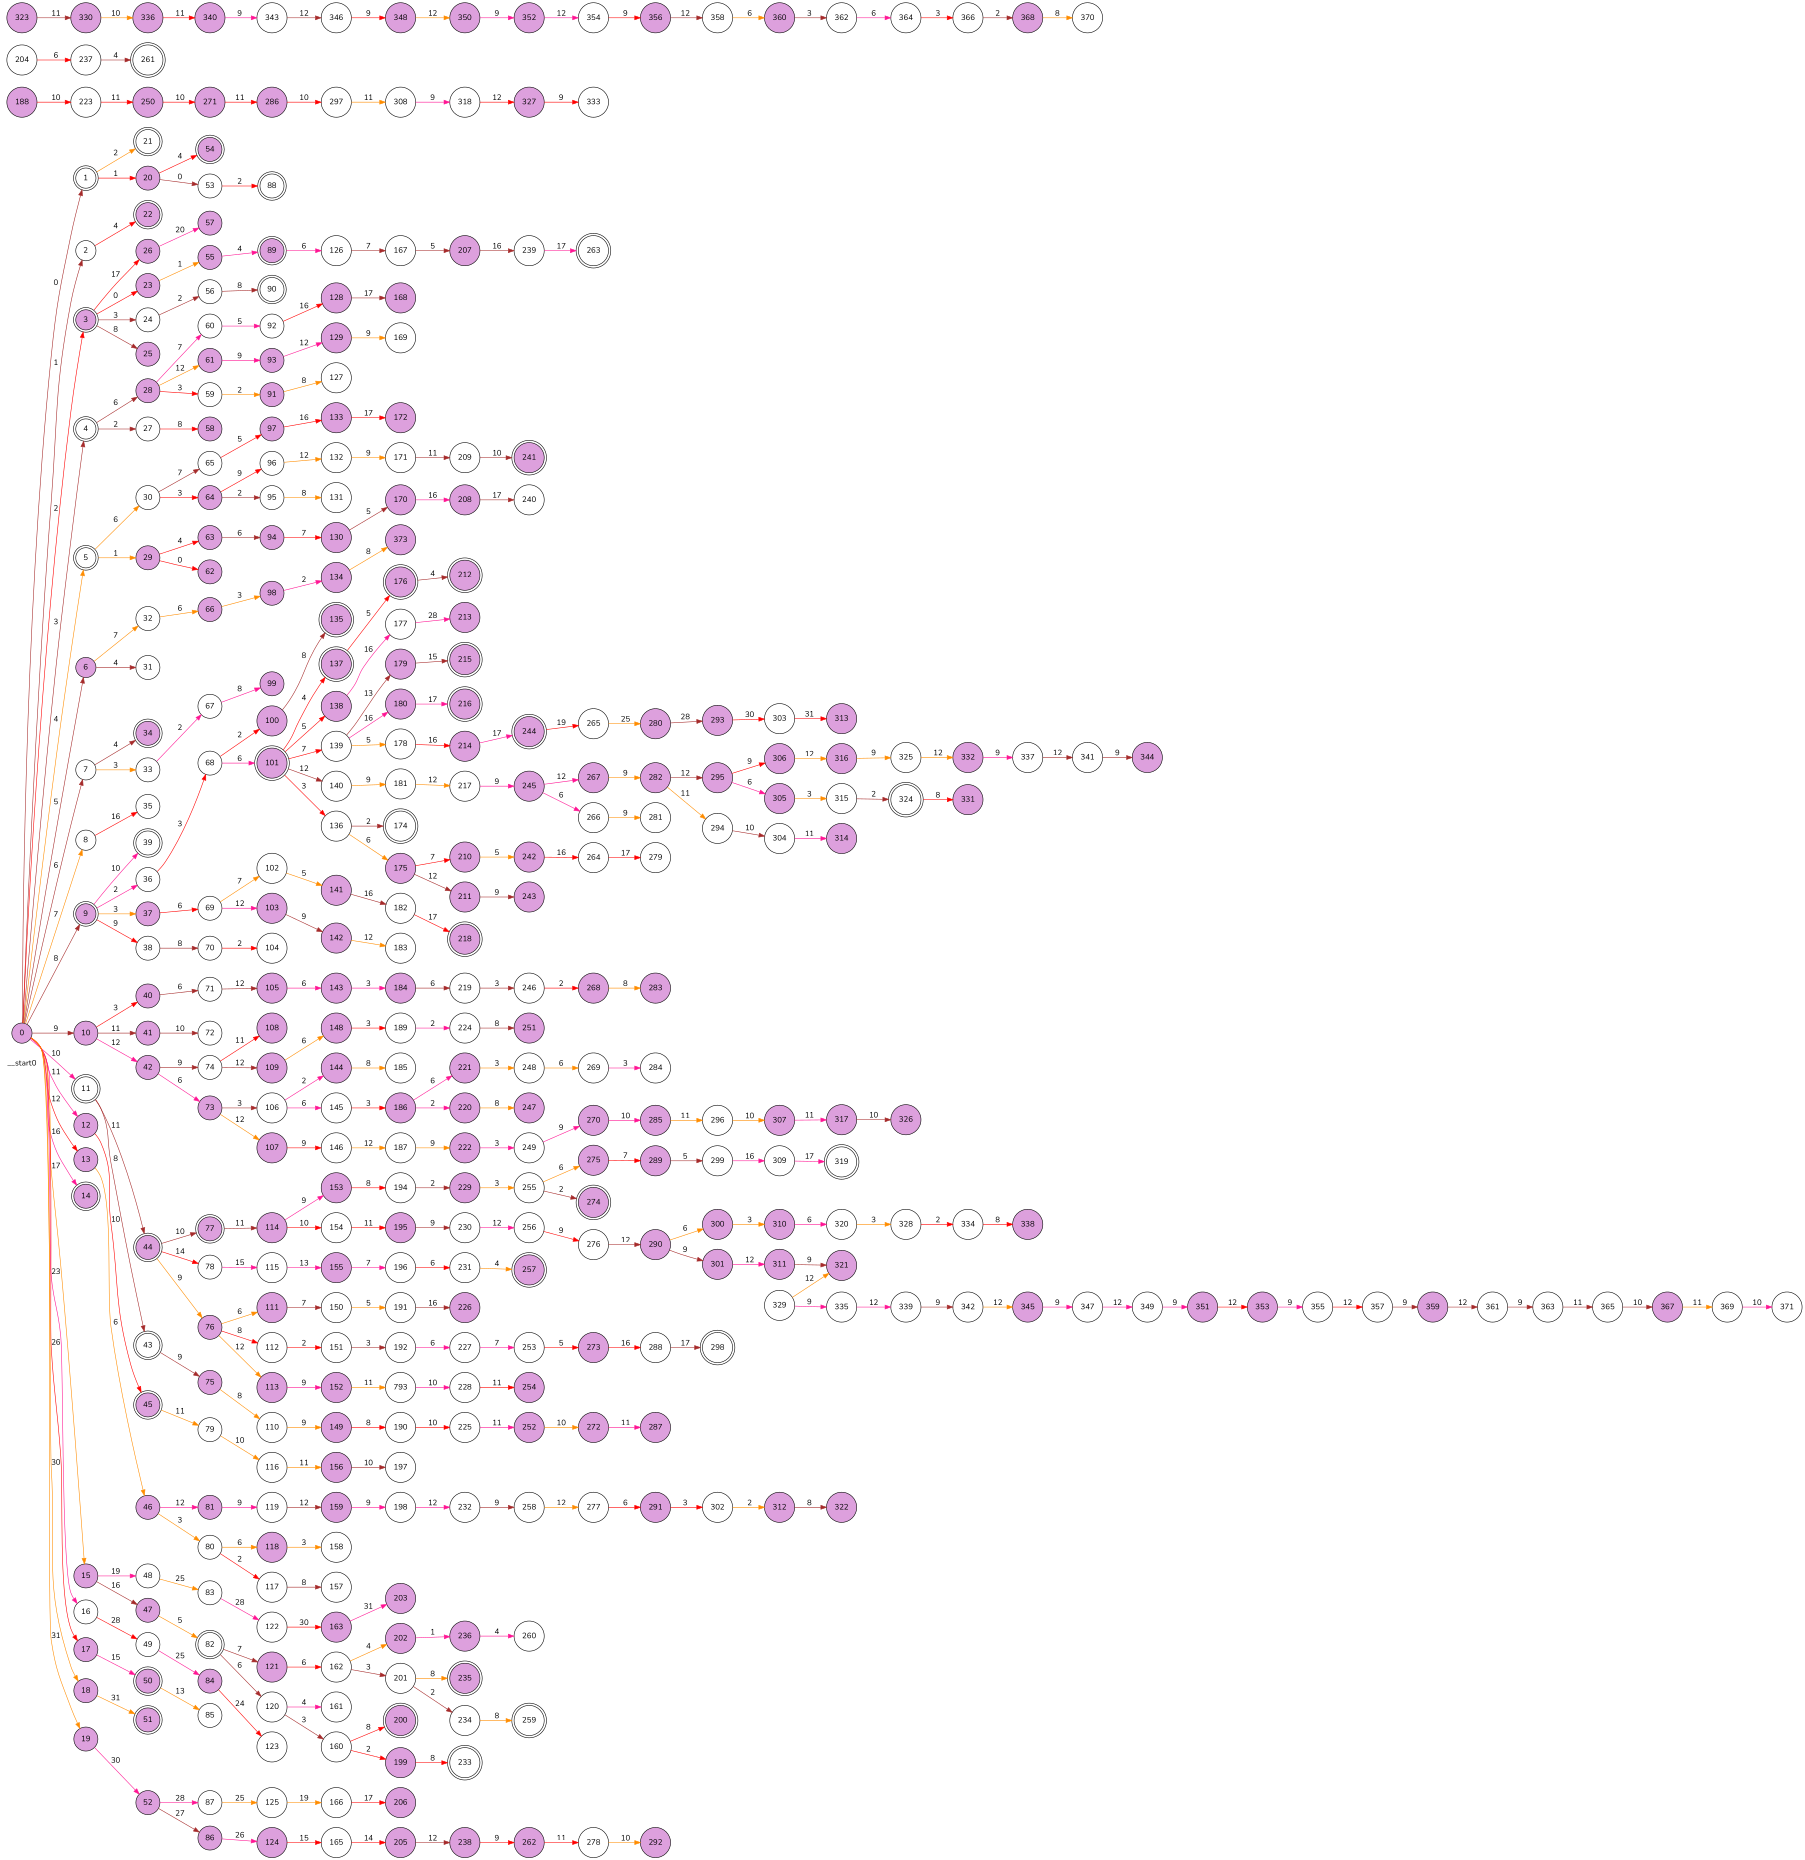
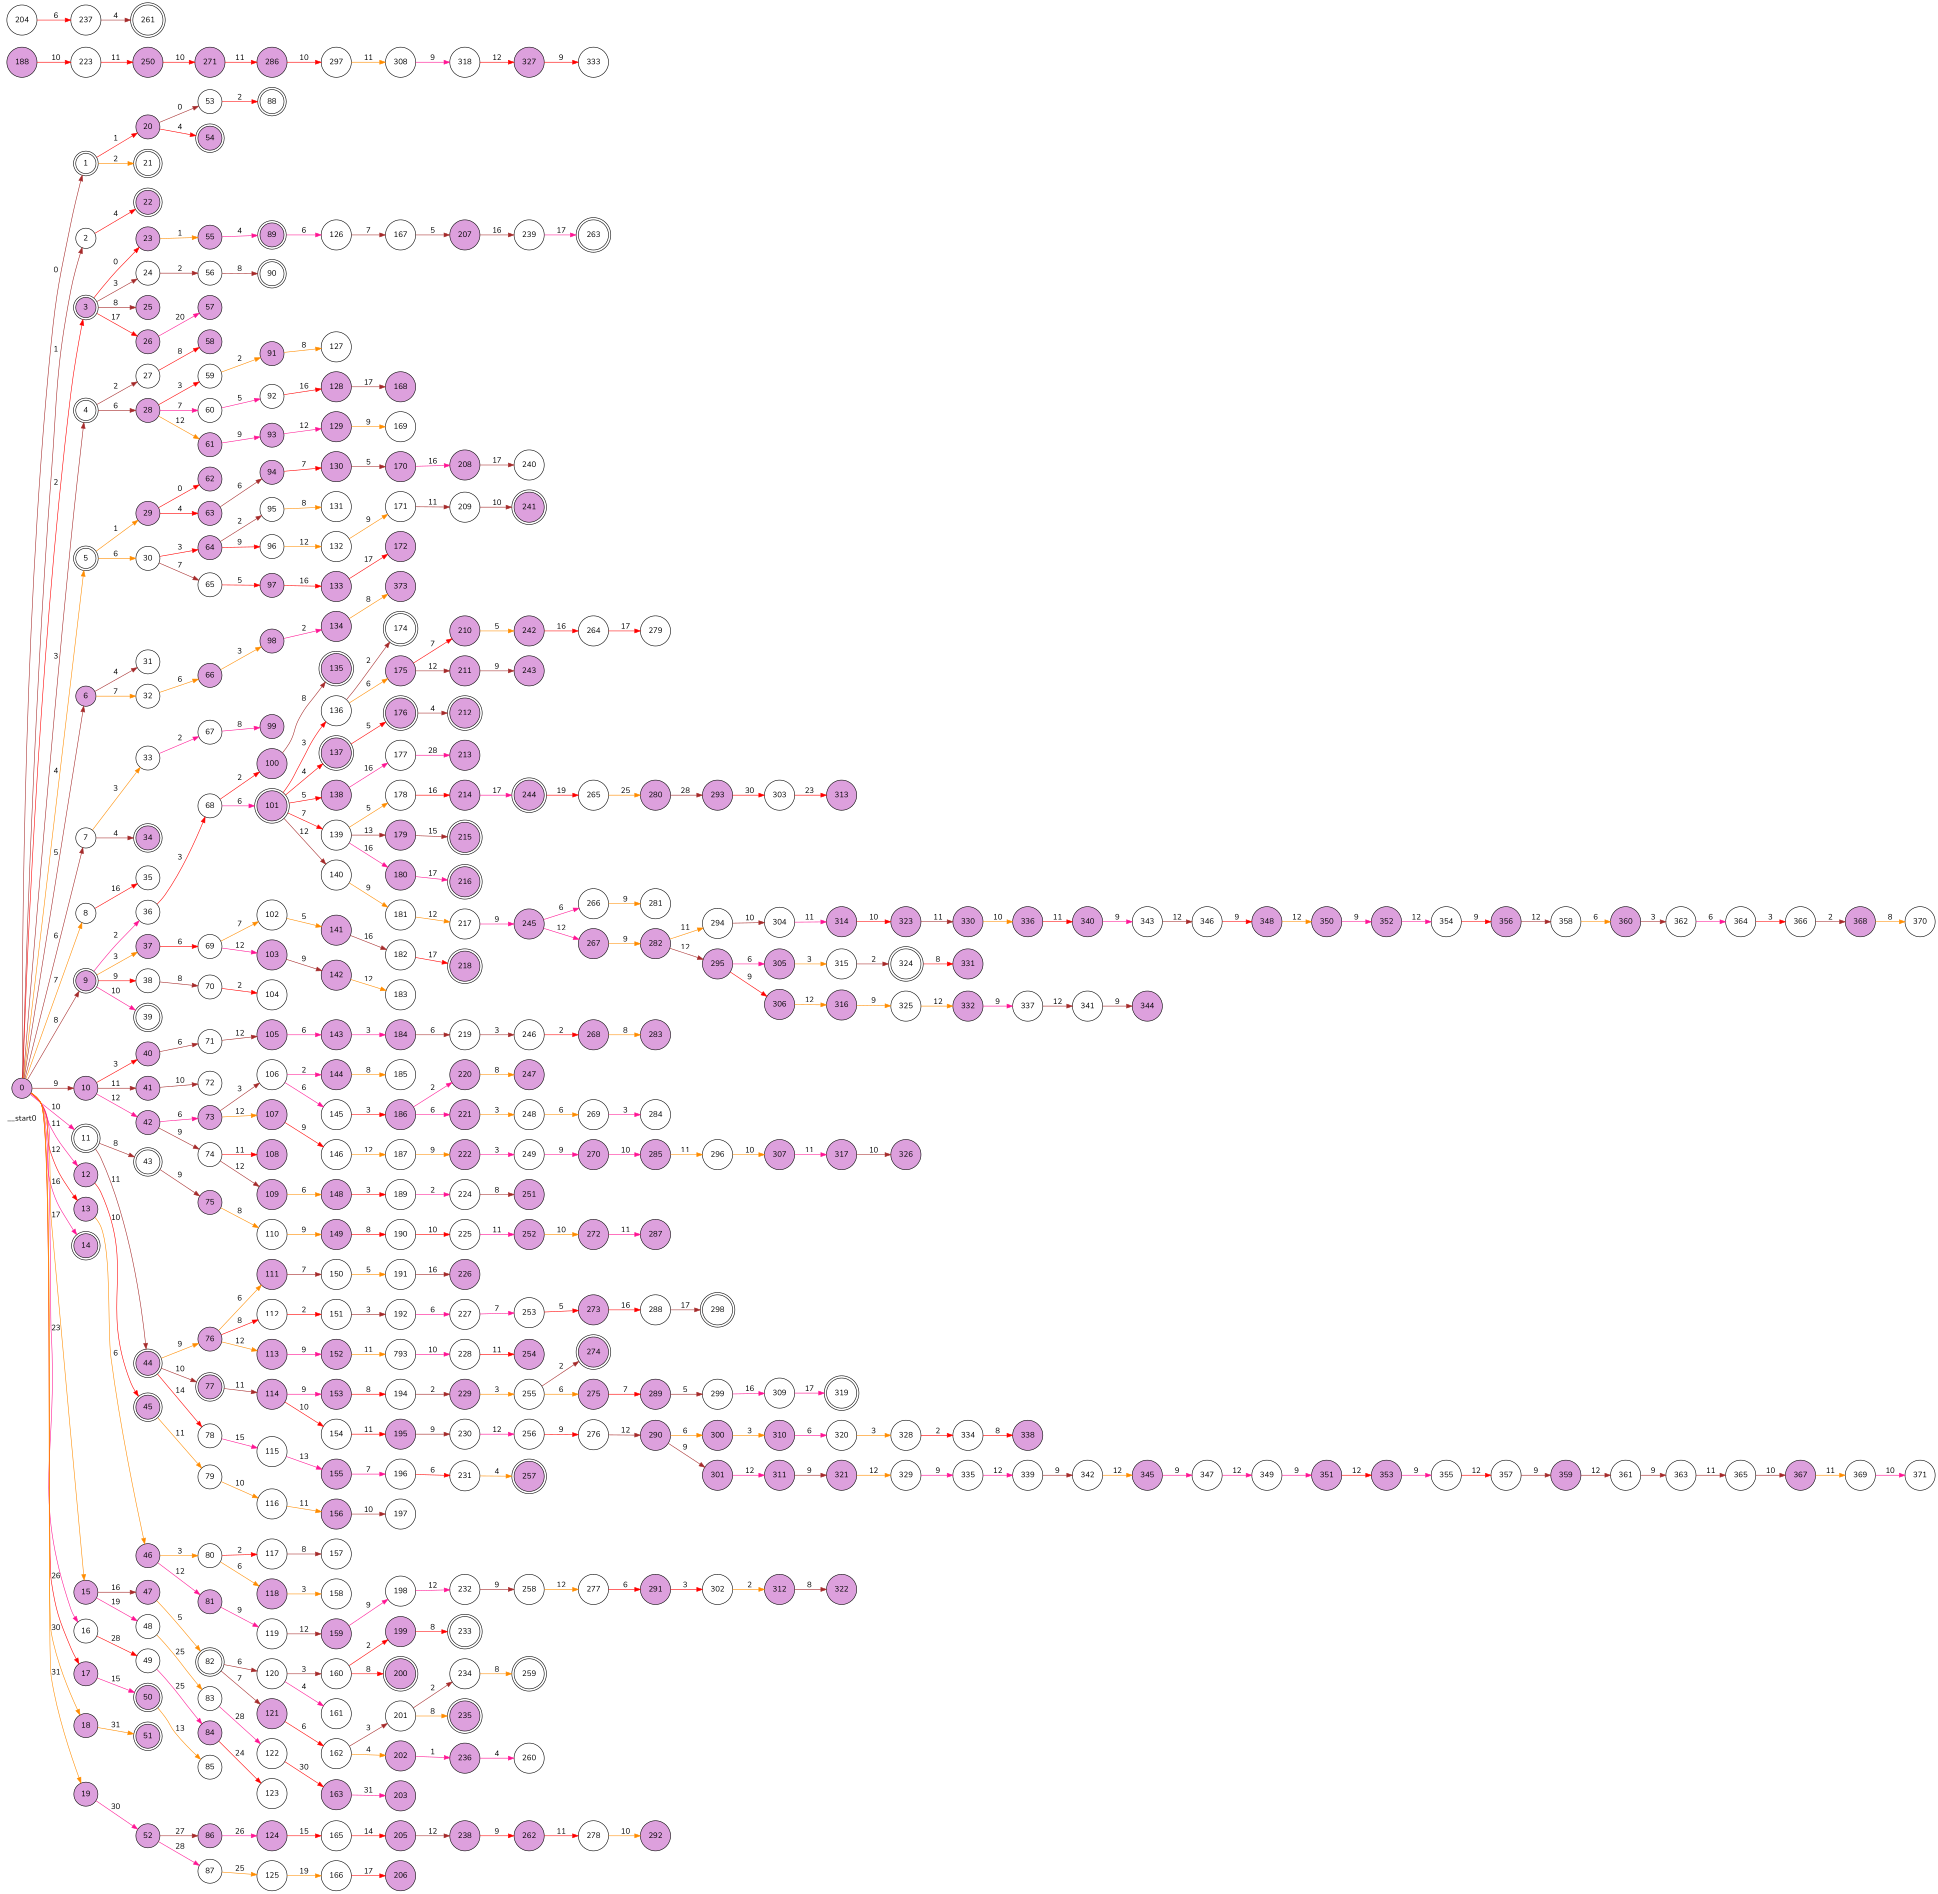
(809, 714) -> (809, 791)
none -> (871, 922)
(808, 1287) -> (871, 1475)
